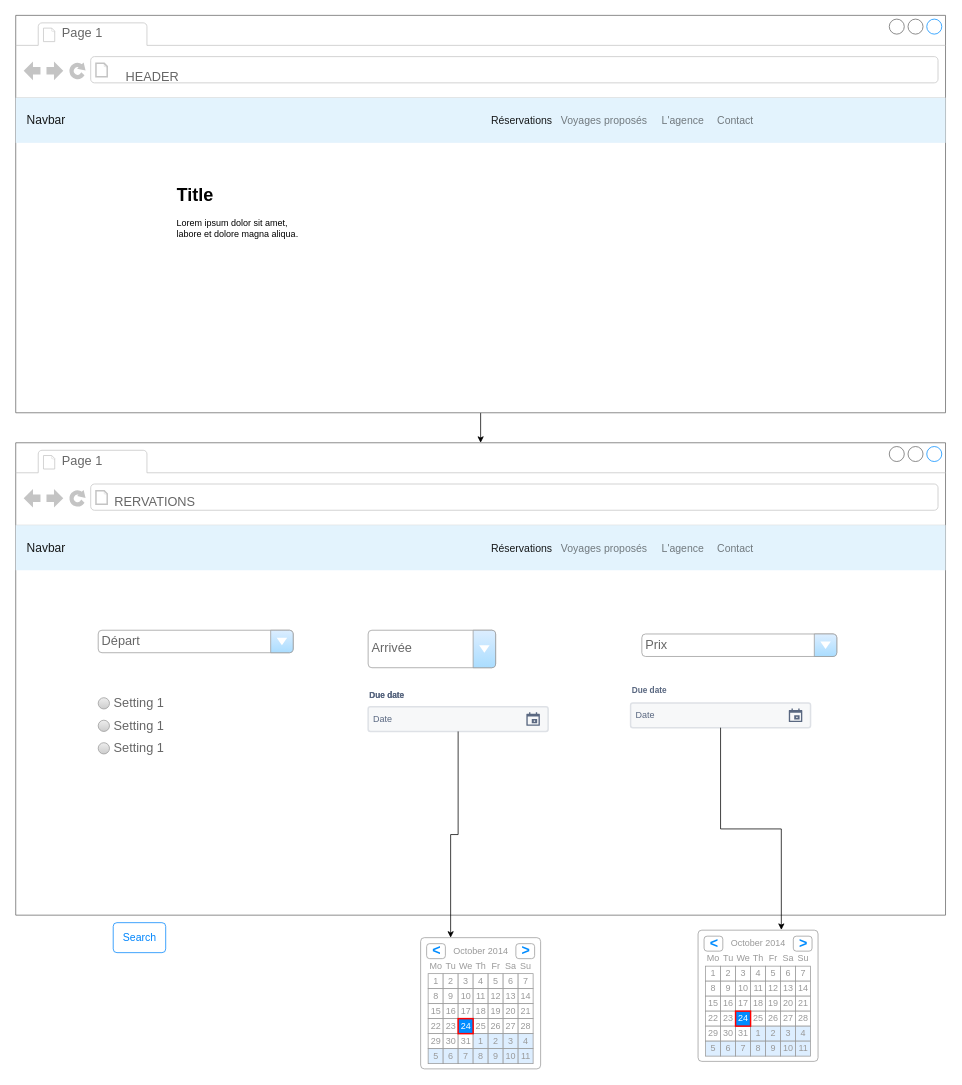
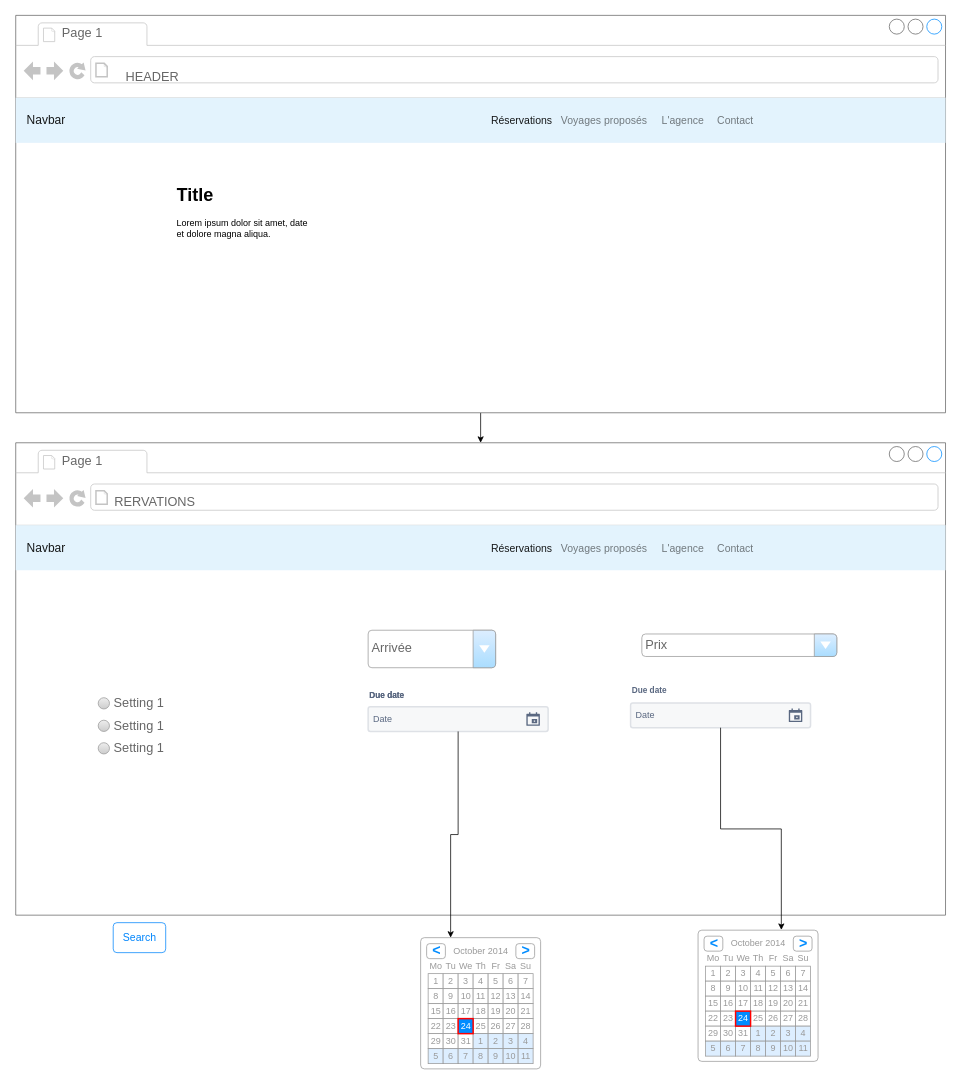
(245, 189) -> (245, 189)
(195, 642) -> none
